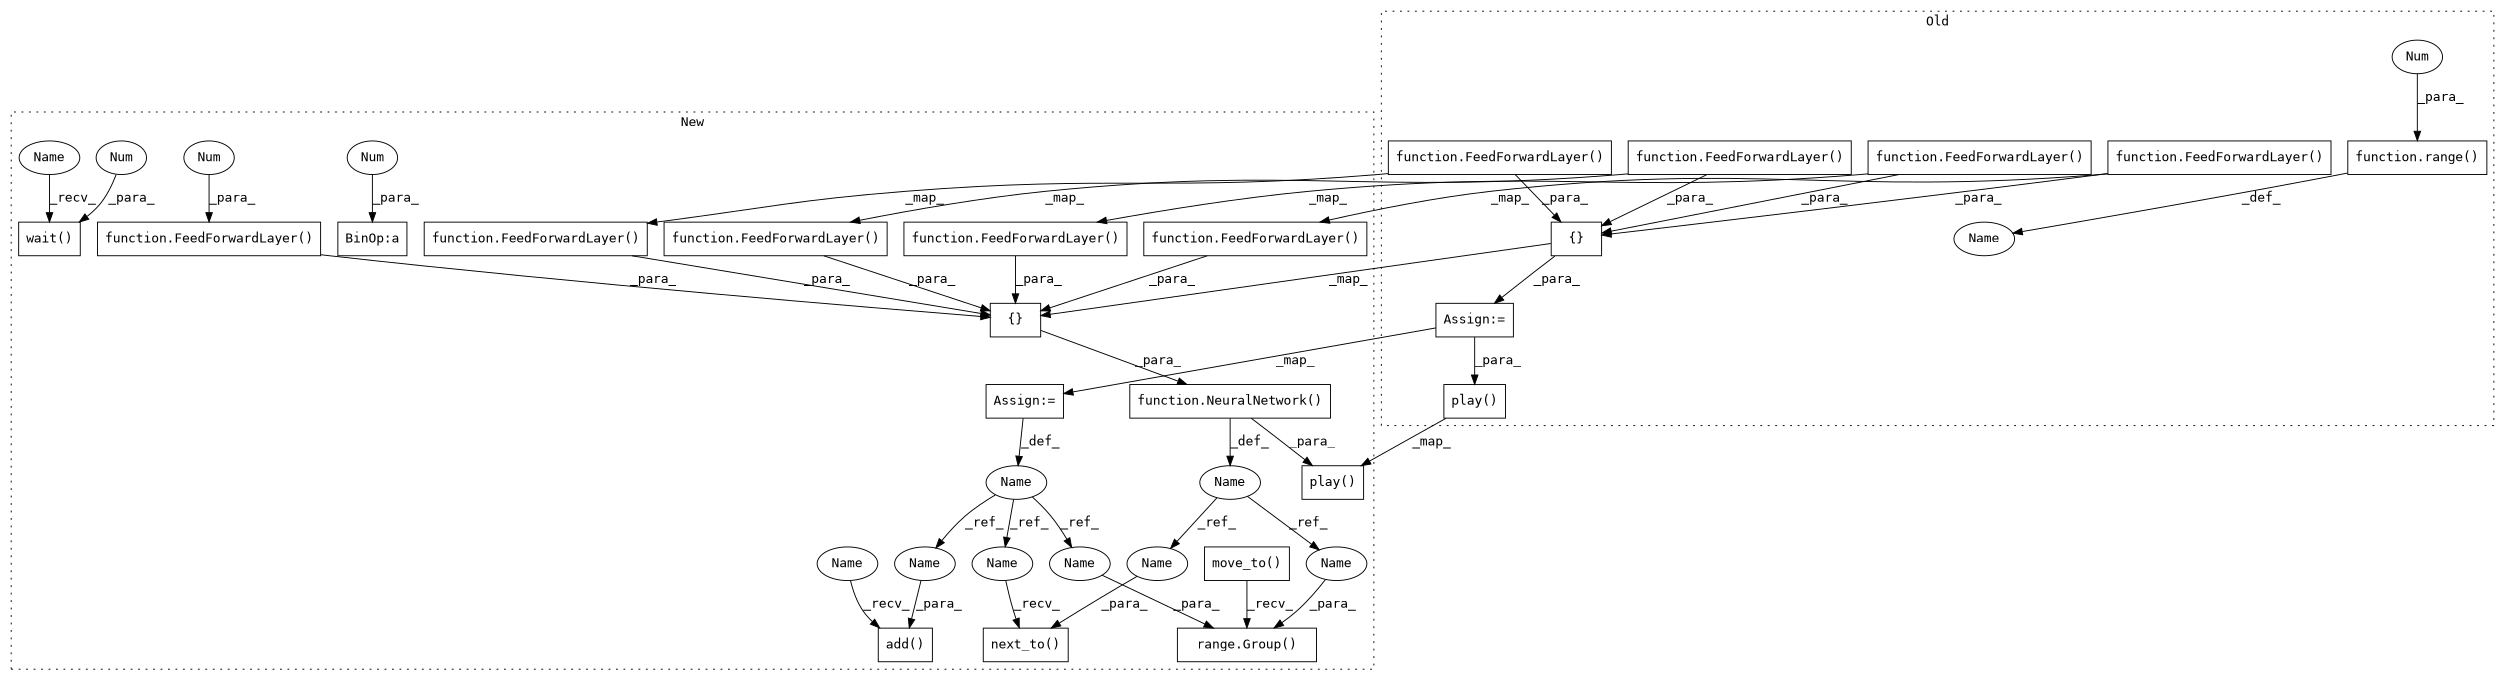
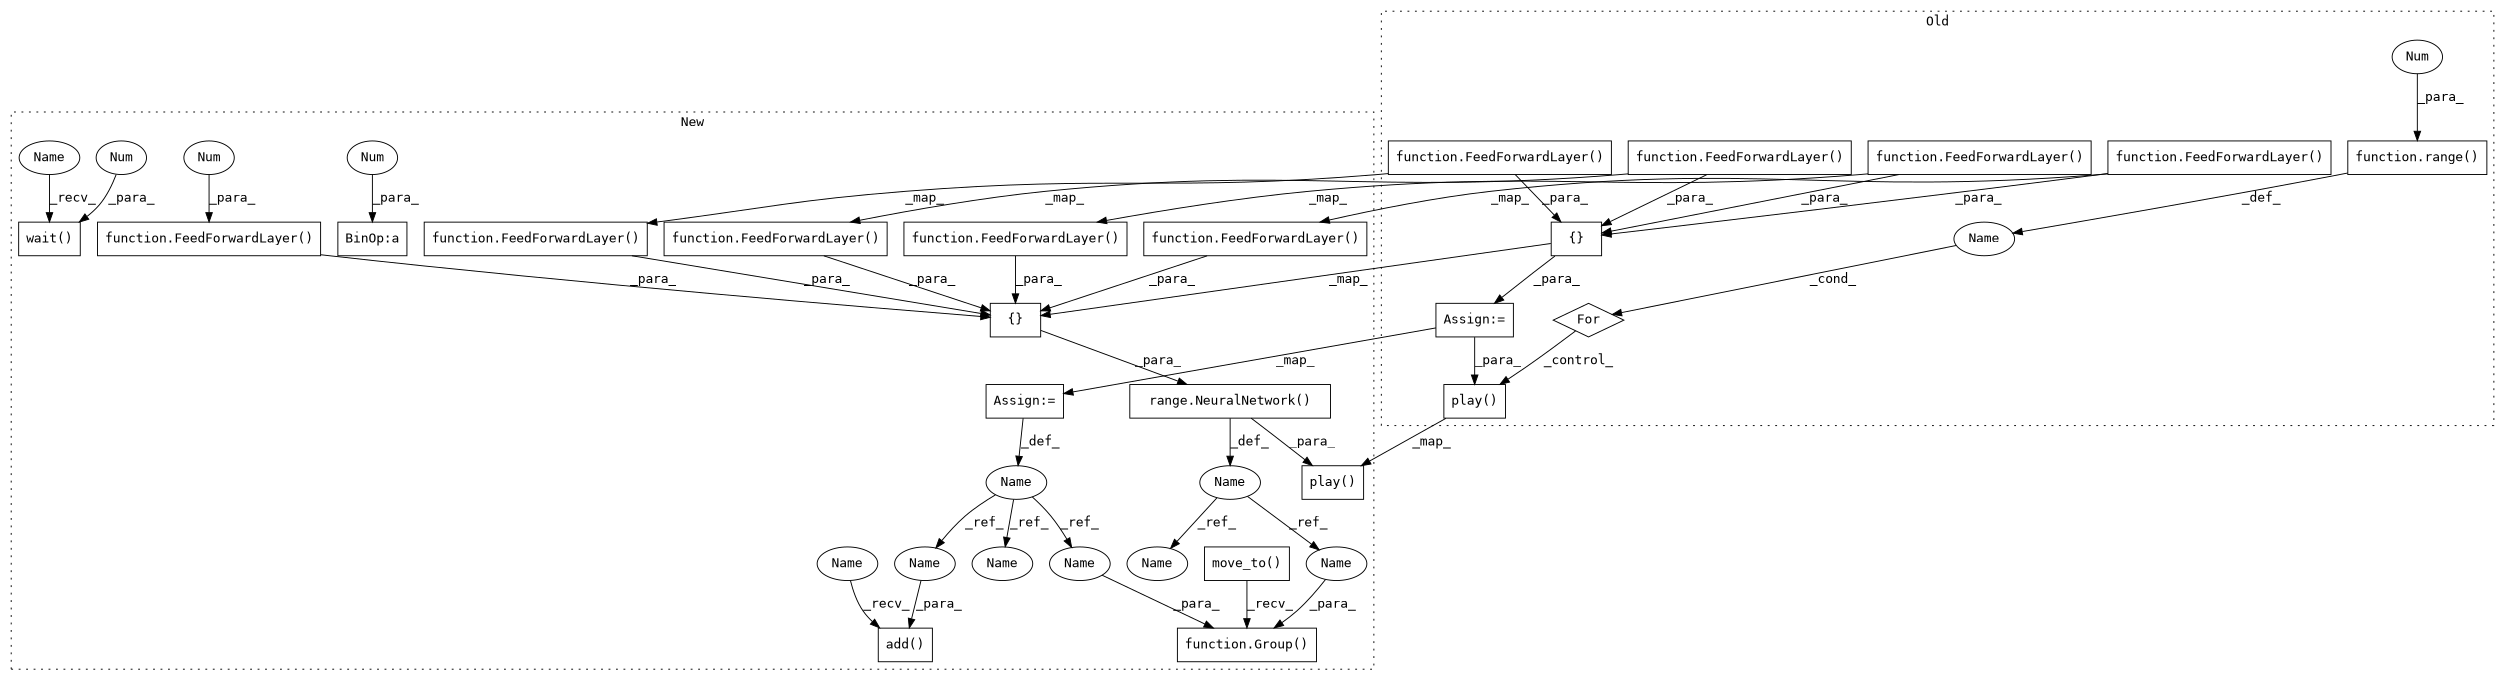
none -> (1589, 320)
(1230, 401) -> (1230, 401)
(1026, 645) -> none
(1247, 645) -> (1247, 645)
